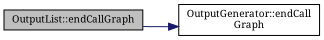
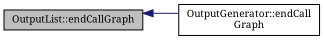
(156, 27) -> (166, 13)
